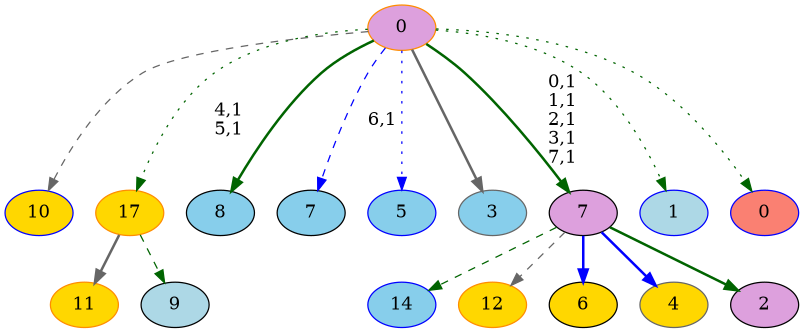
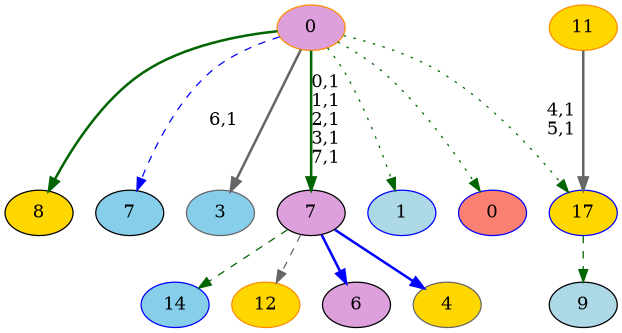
(39, 213) -> none
(130, 213) -> (583, 213)
(220, 213) -> (39, 213)
(402, 213) -> none
(110, 253) -> (583, 114)
(583, 305) -> (357, 305)
(765, 305) -> none
